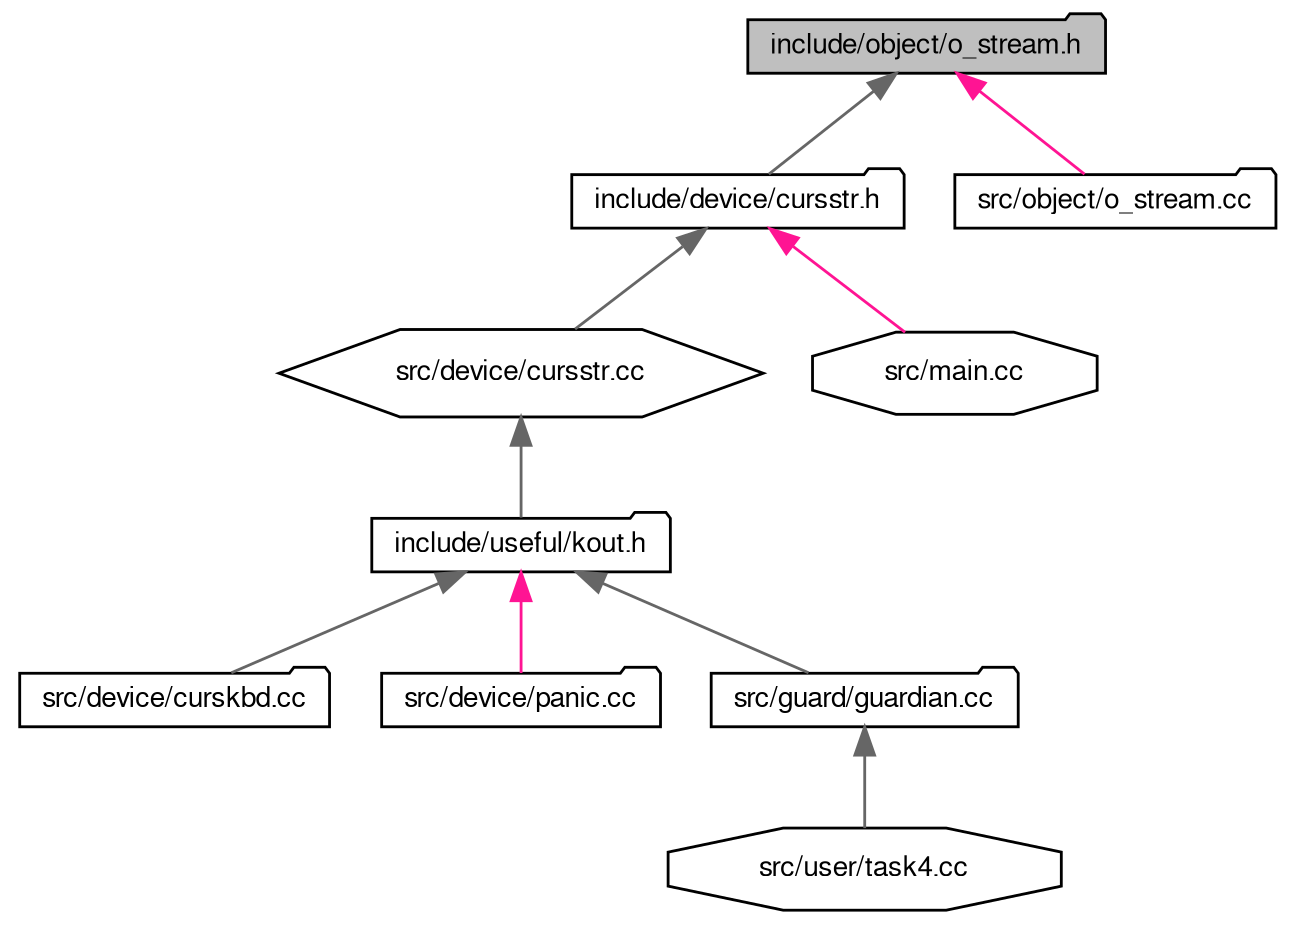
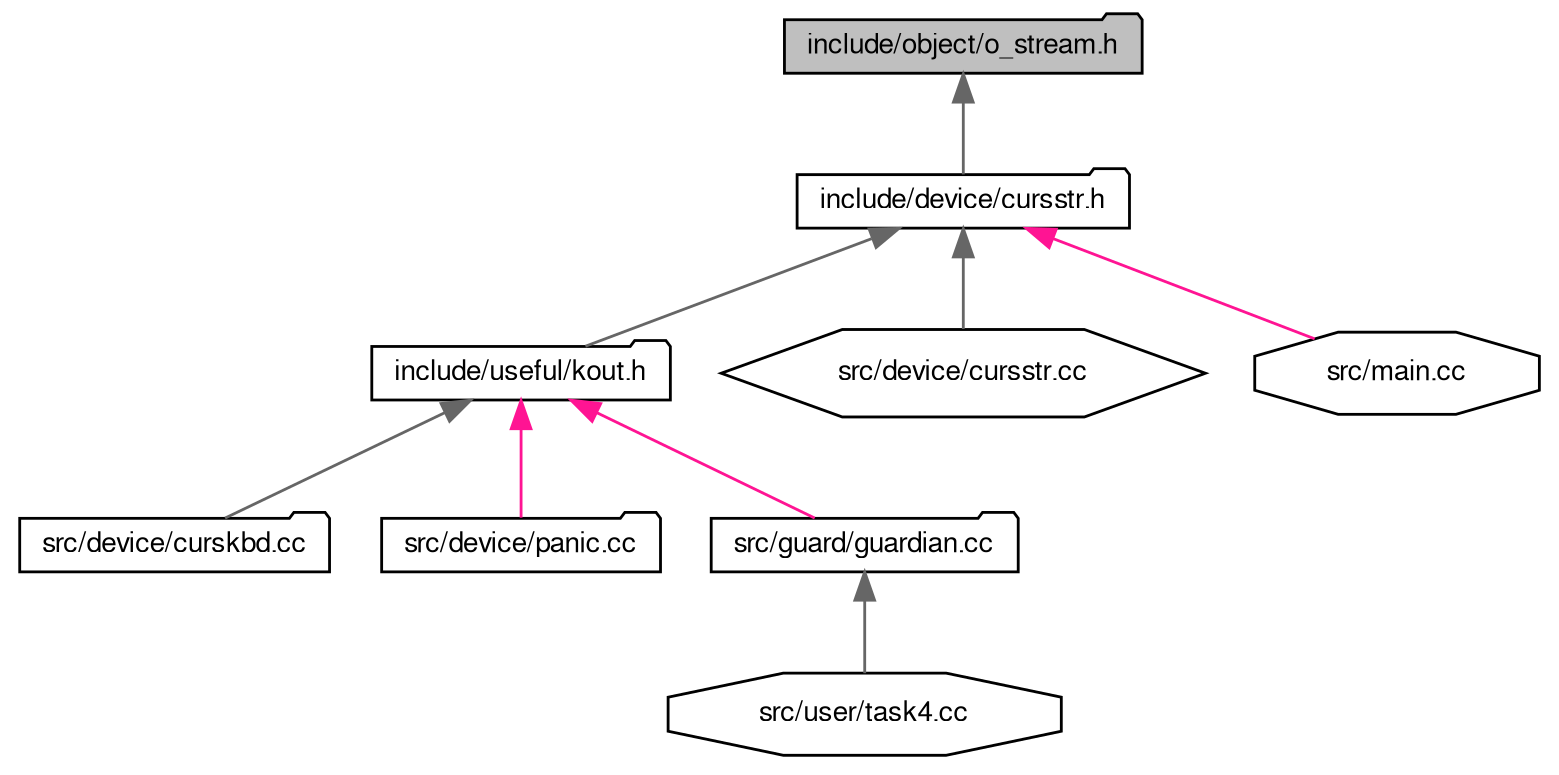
(1115, 201) -> none
(521, 482) -> (729, 292)
(706, 628) -> (706, 465)
